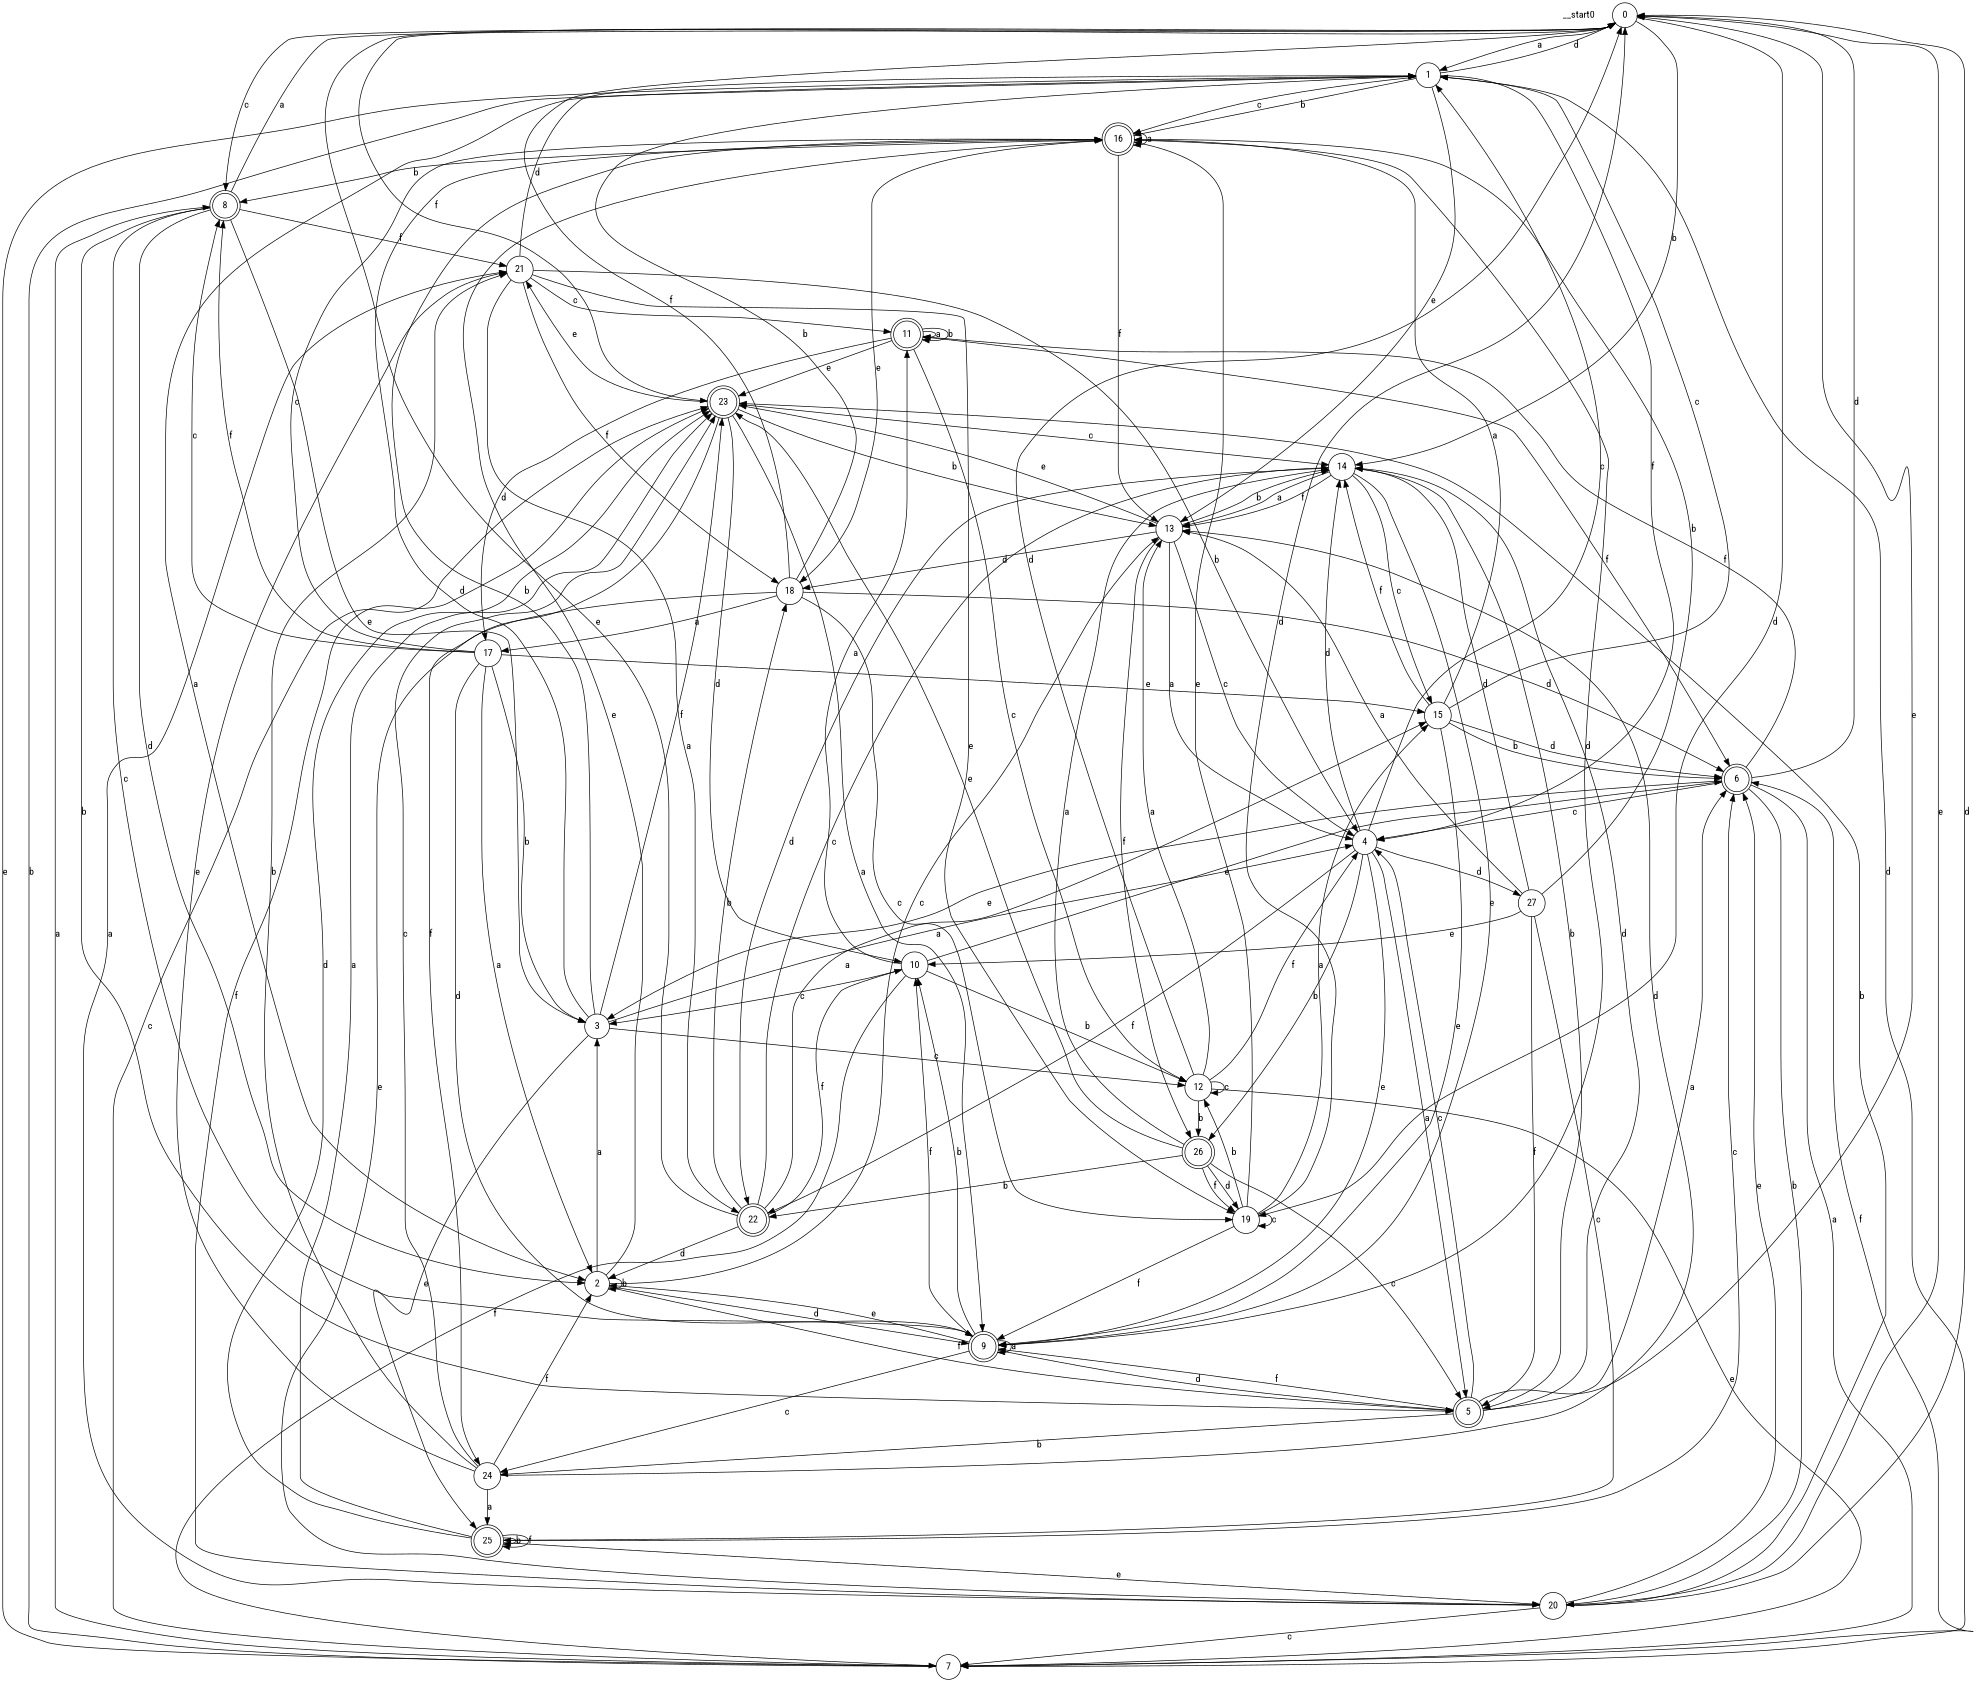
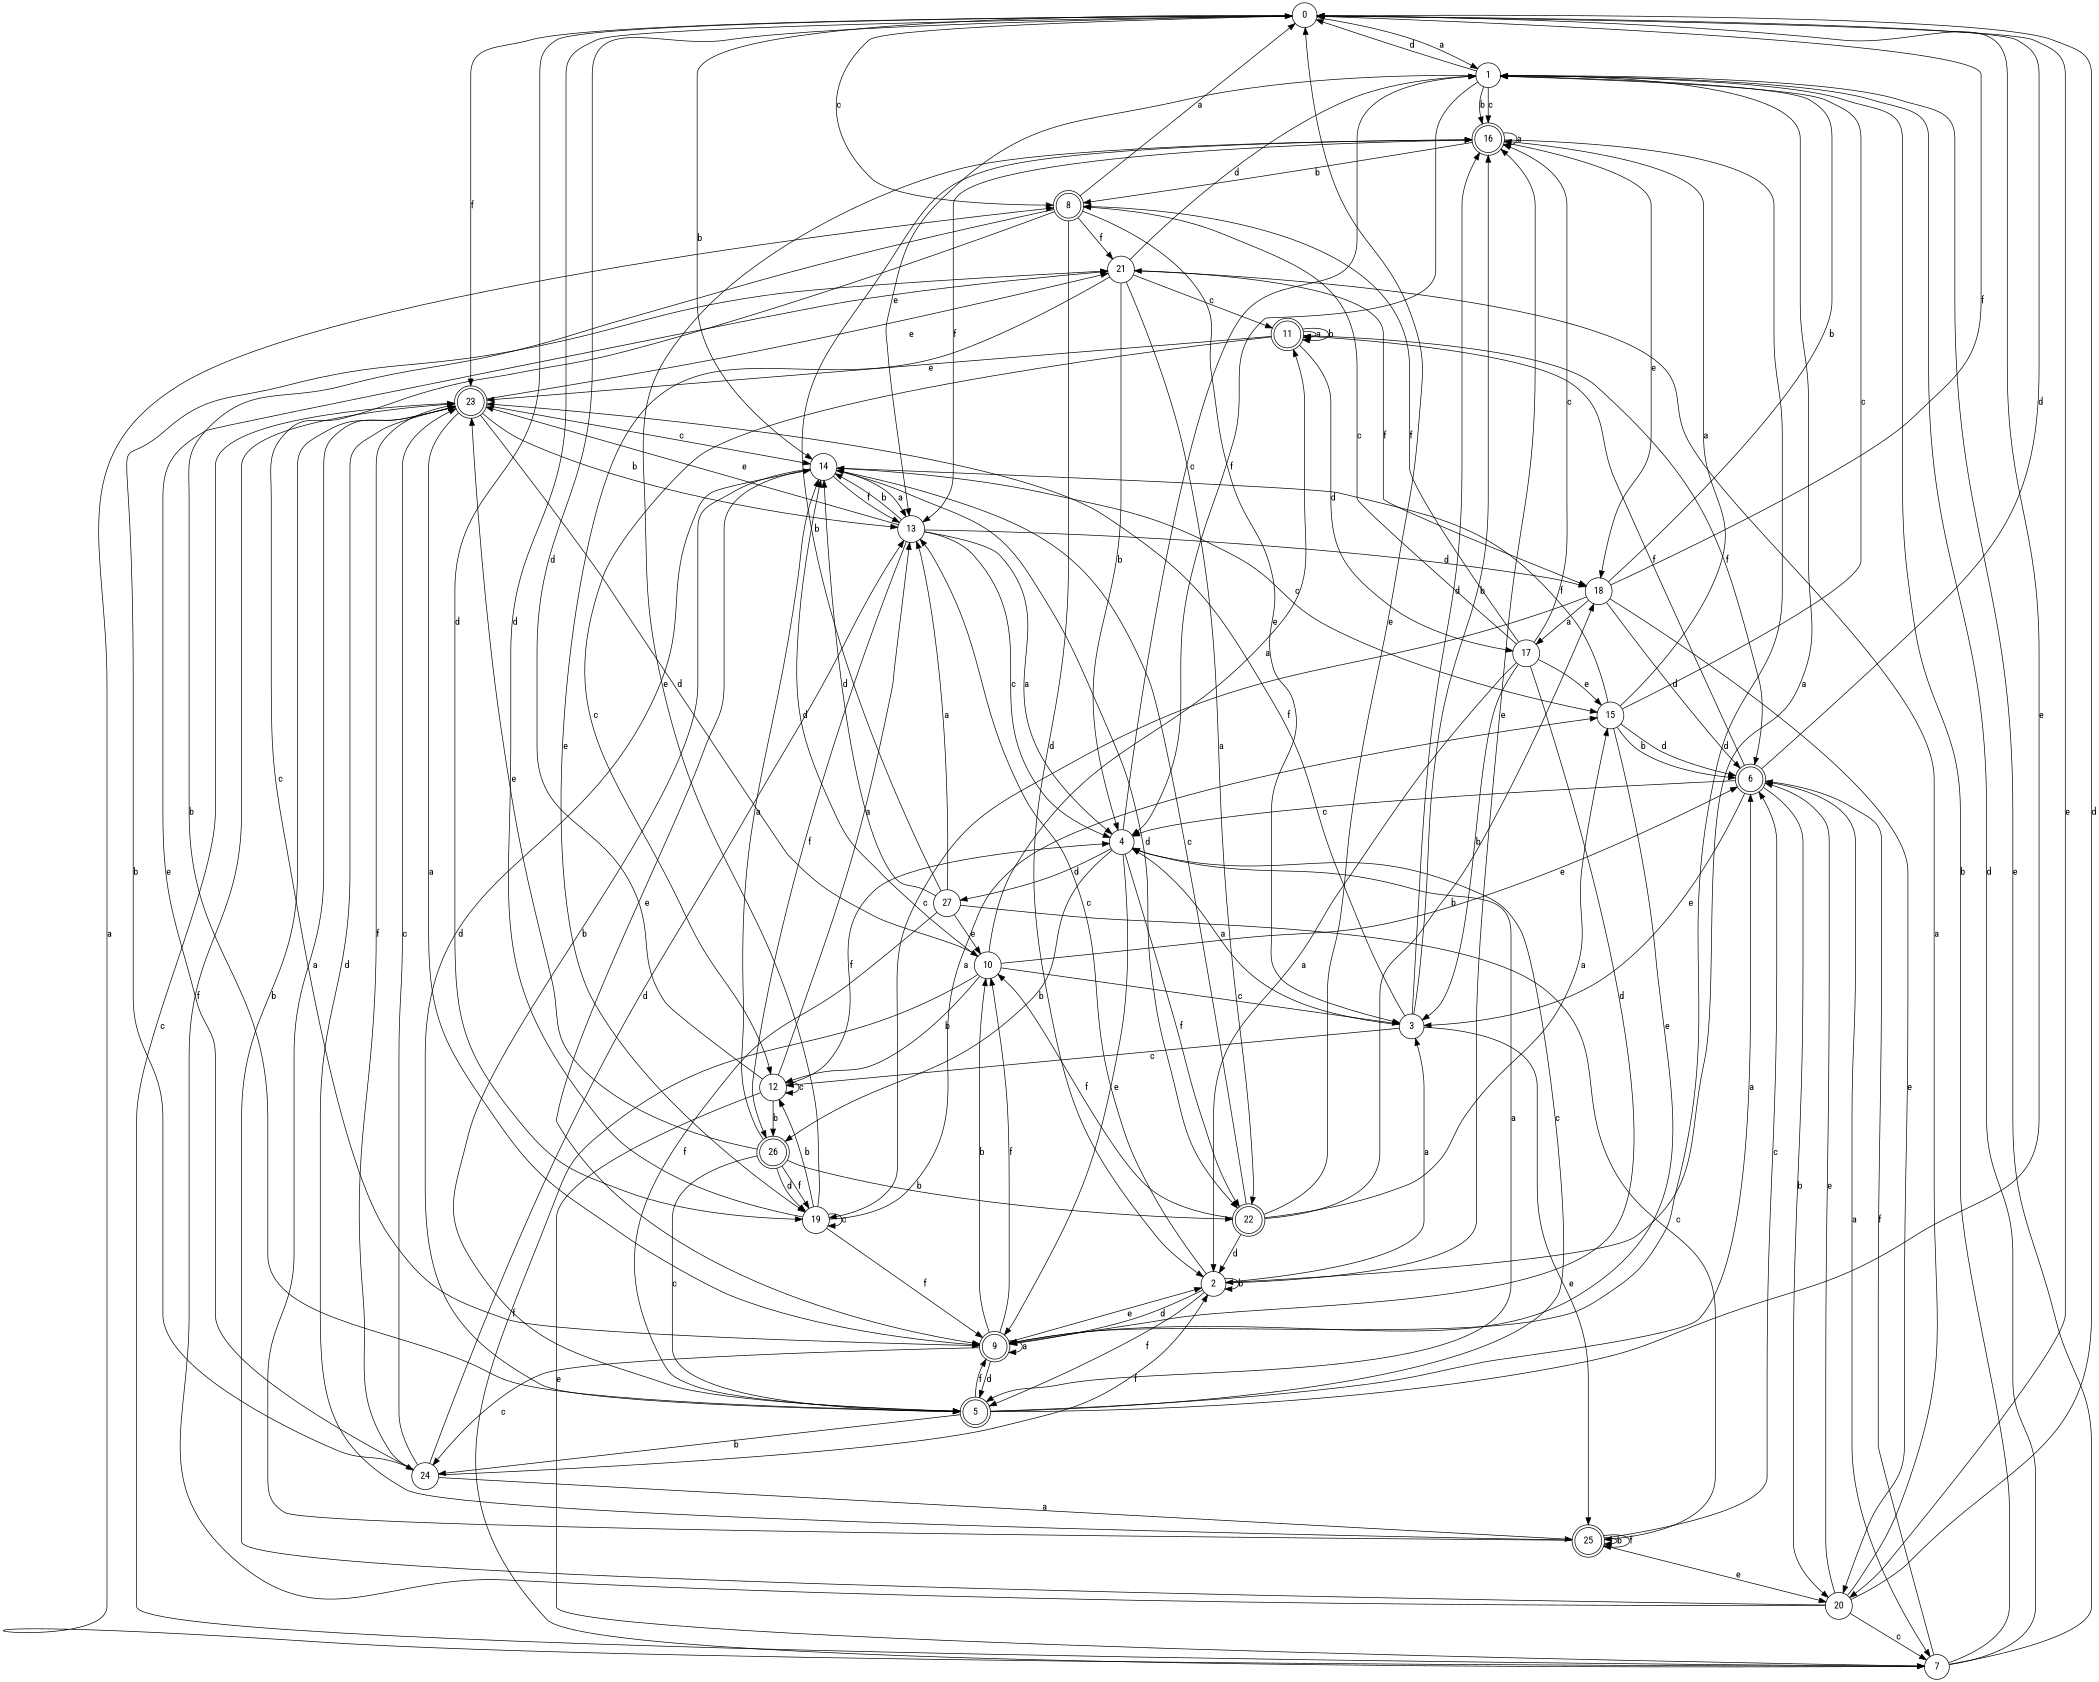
(1579, 15) -> none
(1326, 661) -> (810, 753)
